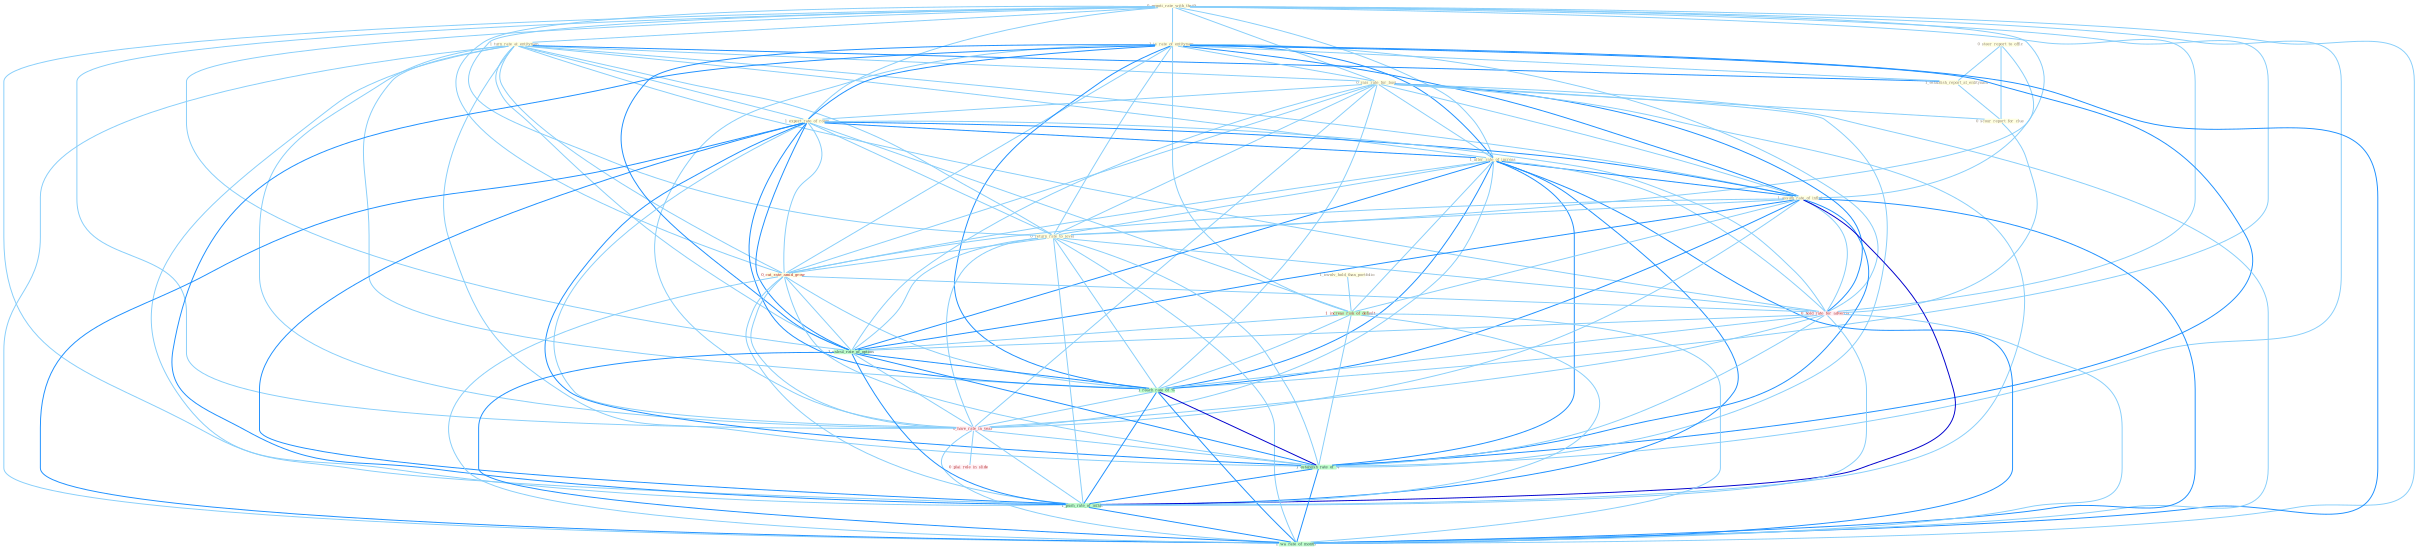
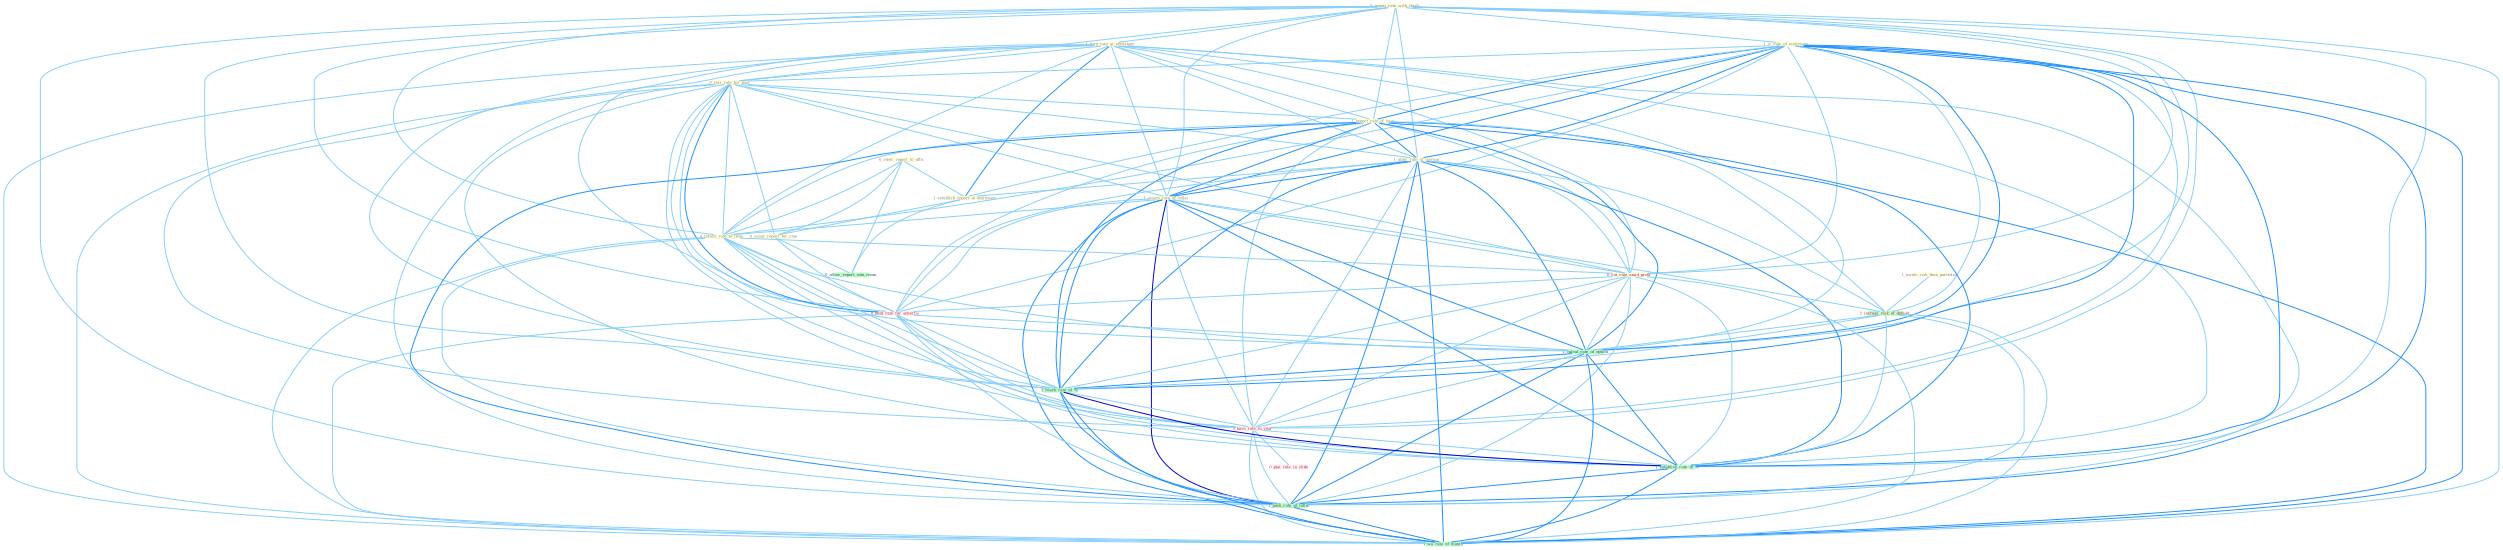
(807, 121) -> (1373, 121)
(1273, 198) -> (1138, 183)
none -> (852, 275)
(1347, 275) -> (1930, 275)
